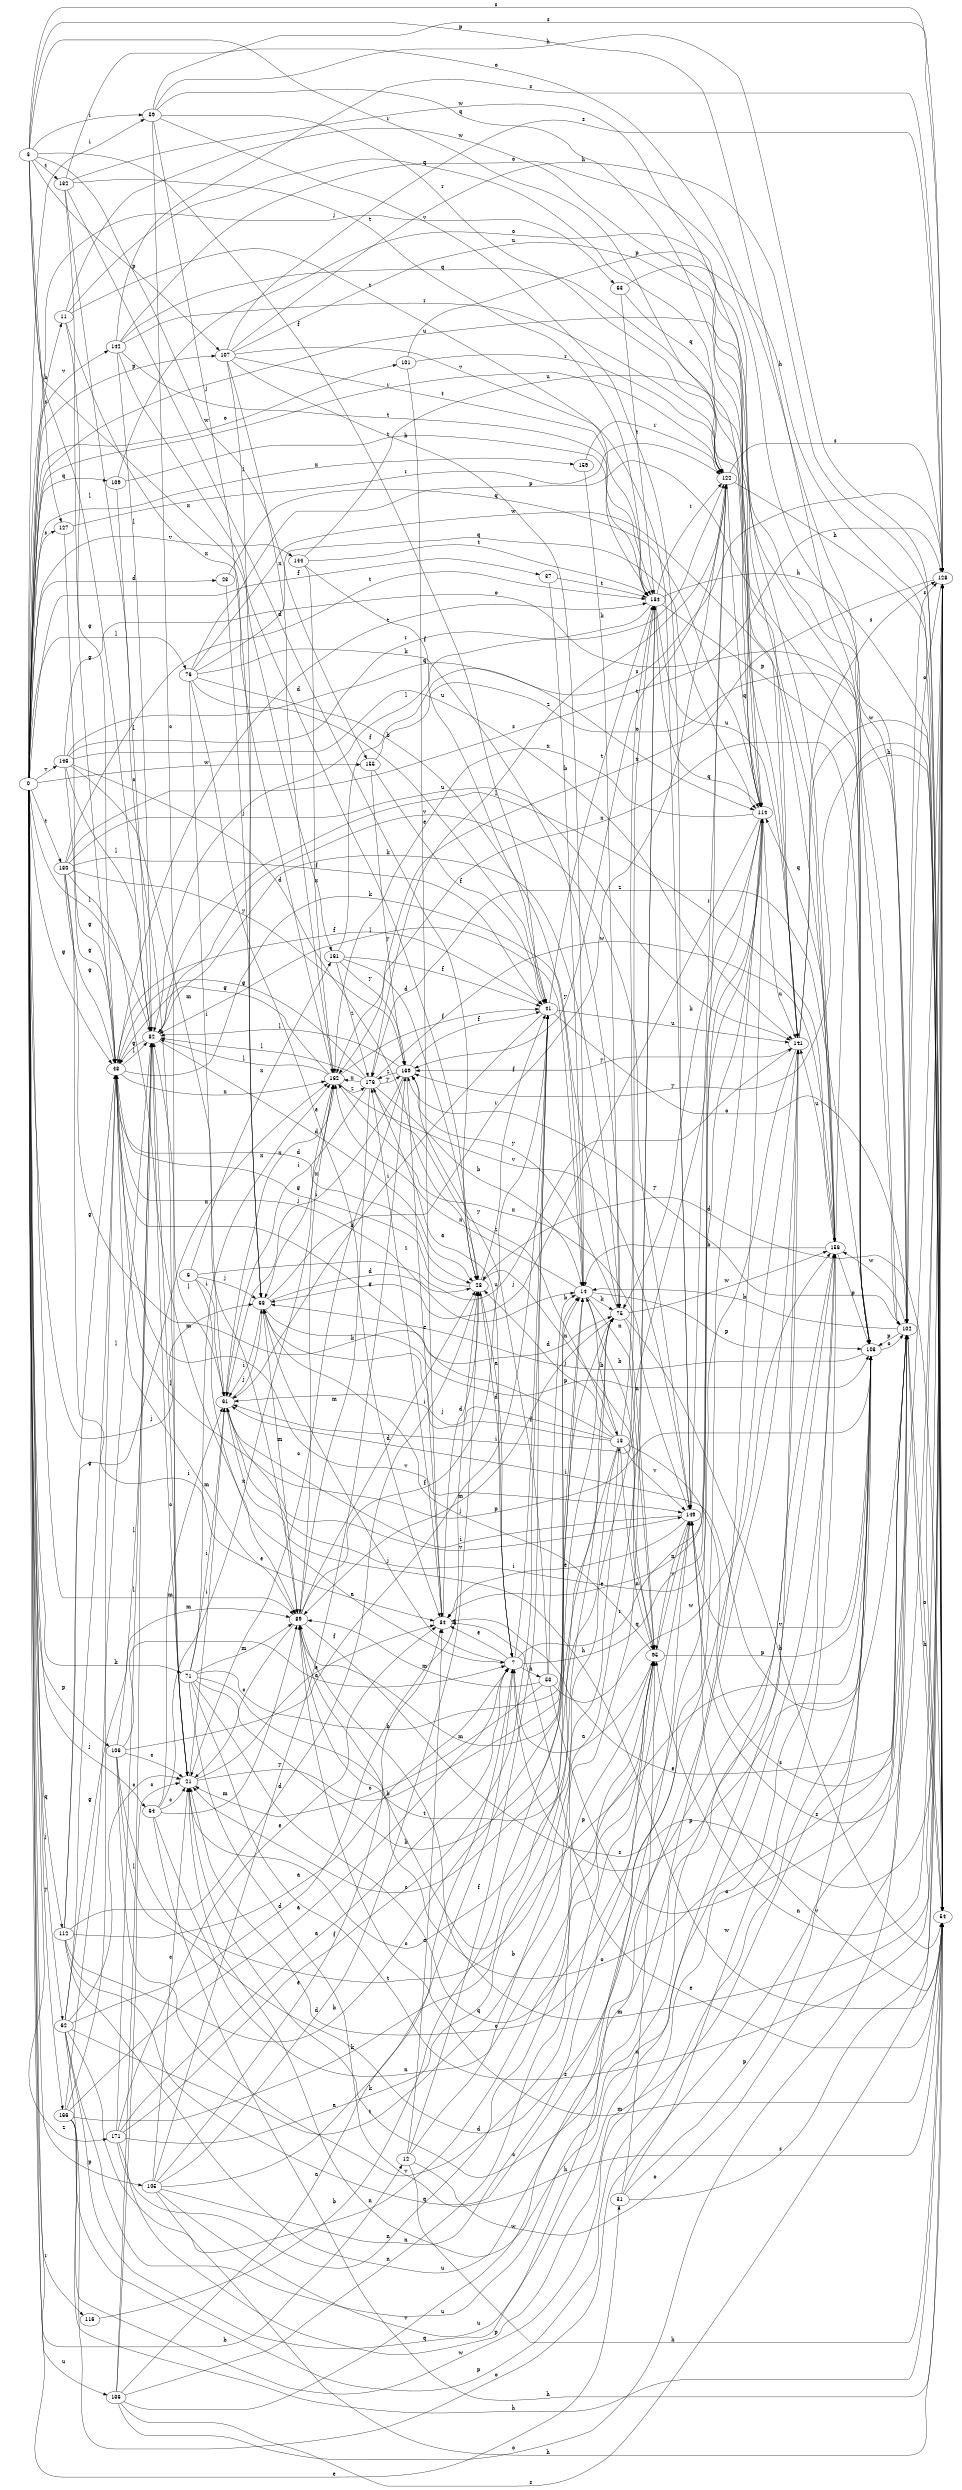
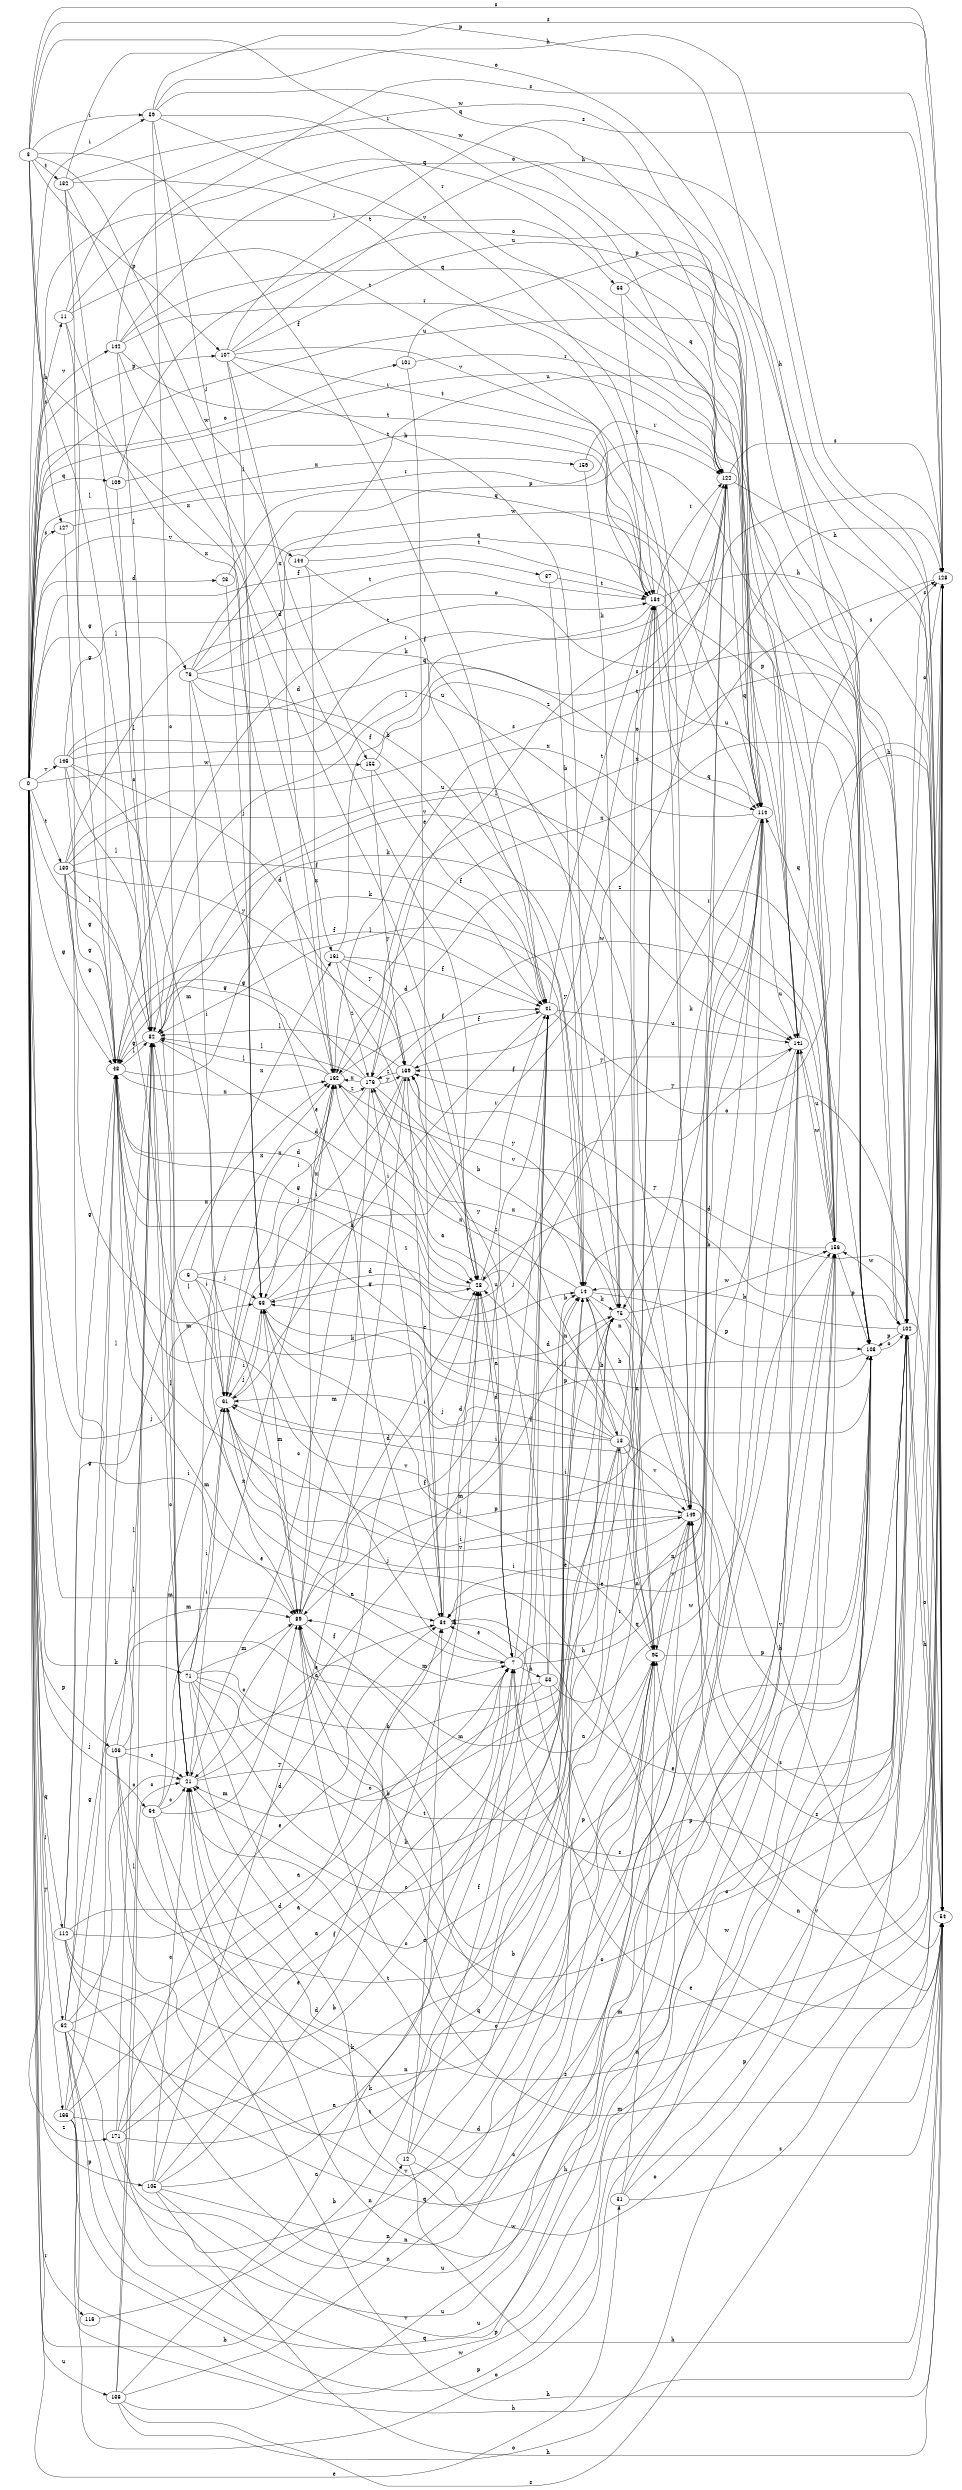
(920, 732) -> (817, 1144)
